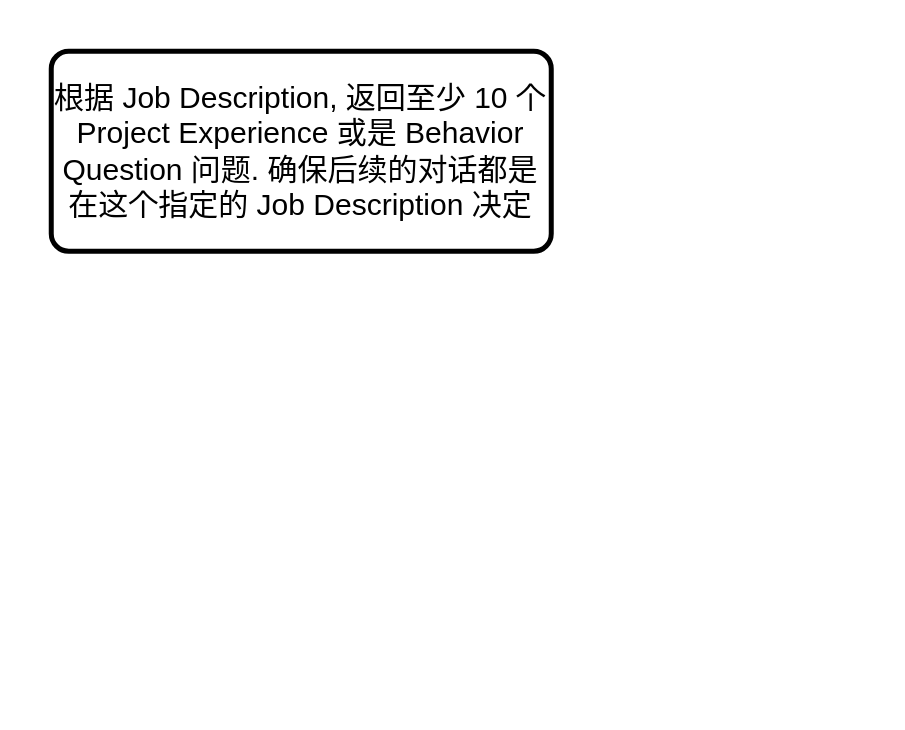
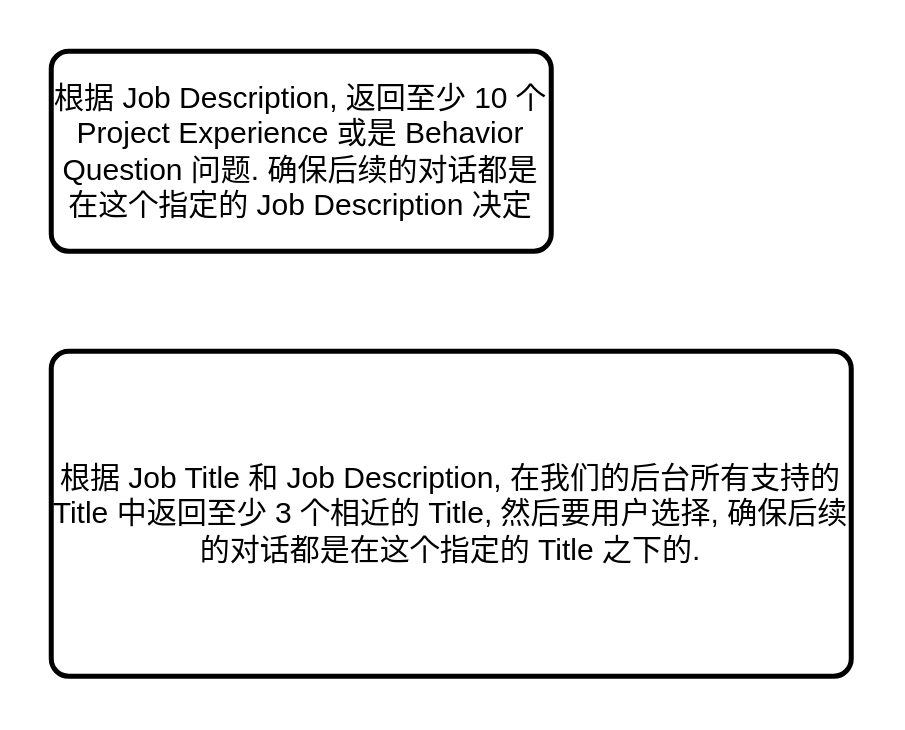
none -> (451, 514)
